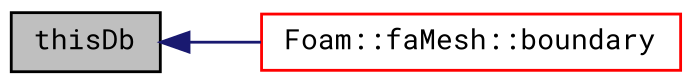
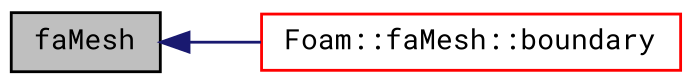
(86, 42) -> (86, 42)
